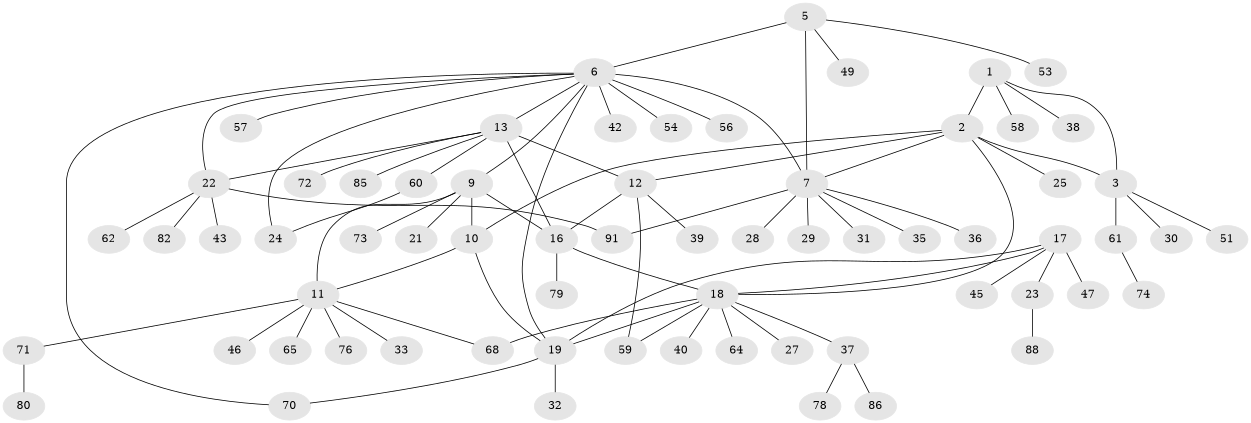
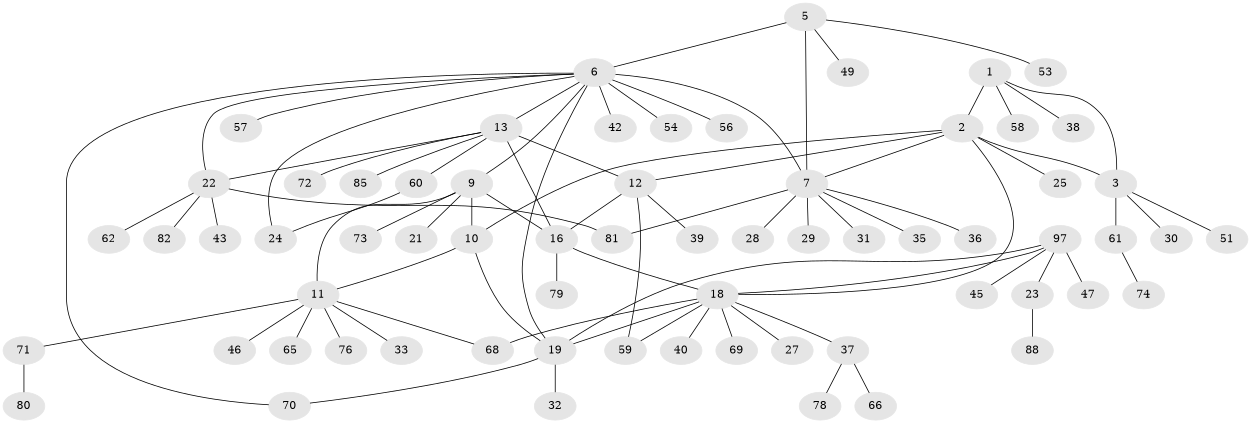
(612, 239) -> (612, 239)
(1060, 239) -> (1060, 239)
(737, 351) -> (737, 351)
(876, 406) -> (876, 406)
